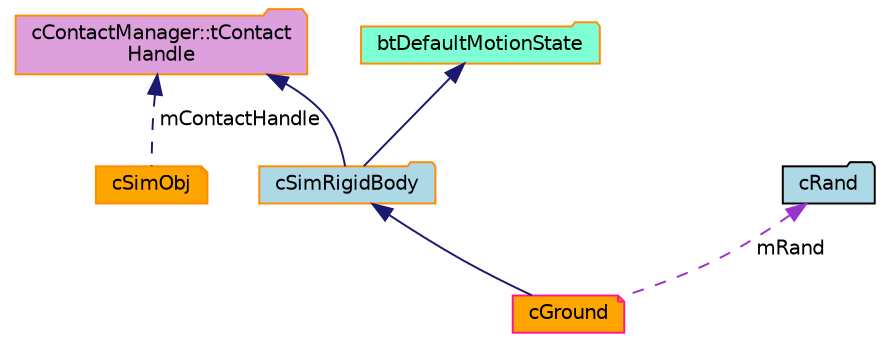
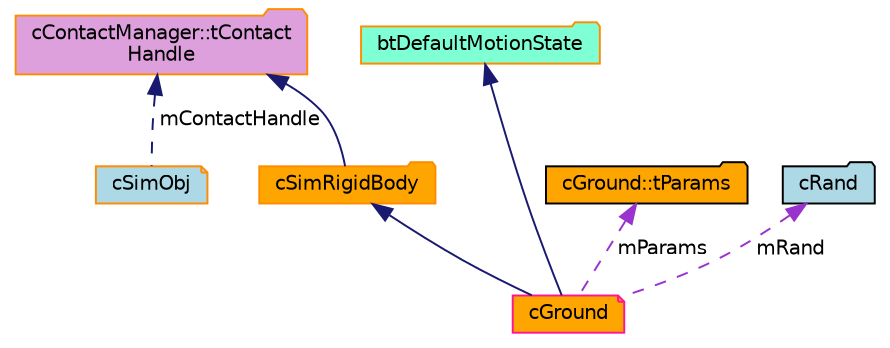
(407, 122) -> (523, 191)
(152, 185) -> (152, 185)
(347, 185) -> (347, 185)
none -> (647, 185)
